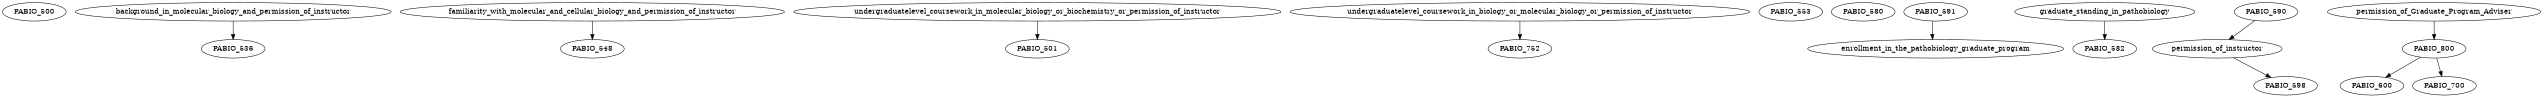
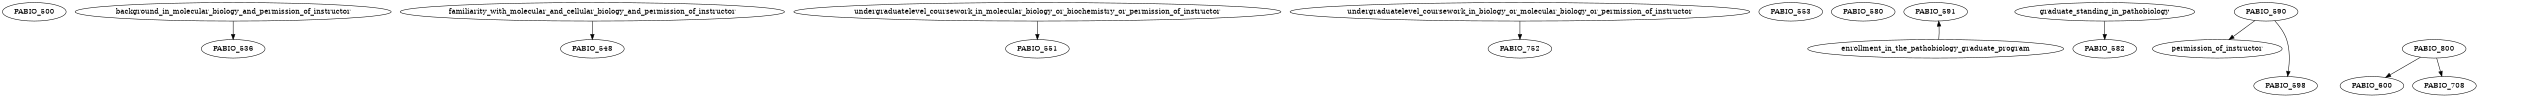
(2434, 12) -> none
(1932, 28) -> (1939, 33)
(1037, 49) -> (1037, 49)
(2250, 67) -> (2288, 44)
(2444, 86) -> (2444, 86)
